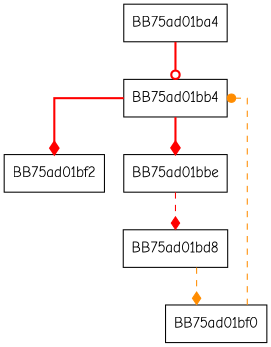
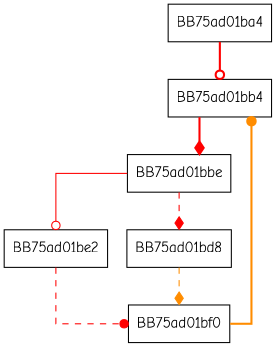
(54, 173) -> none
(247, 196) -> (251, 235)
none -> (56, 249)
